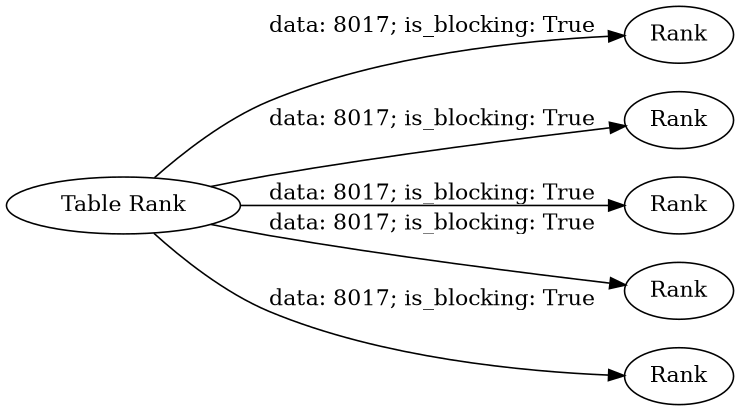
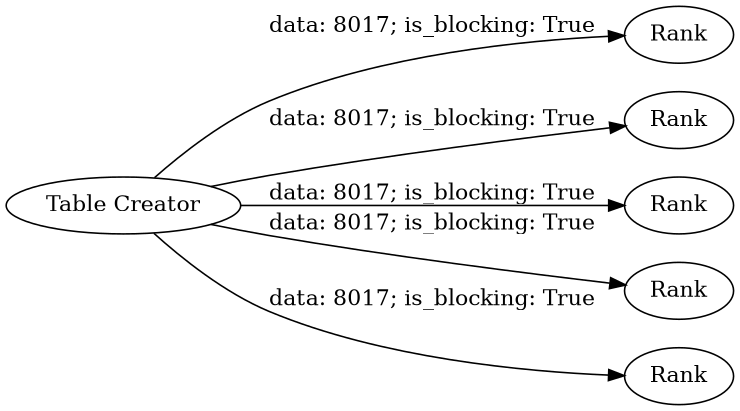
(123, 205) -> (123, 205)
